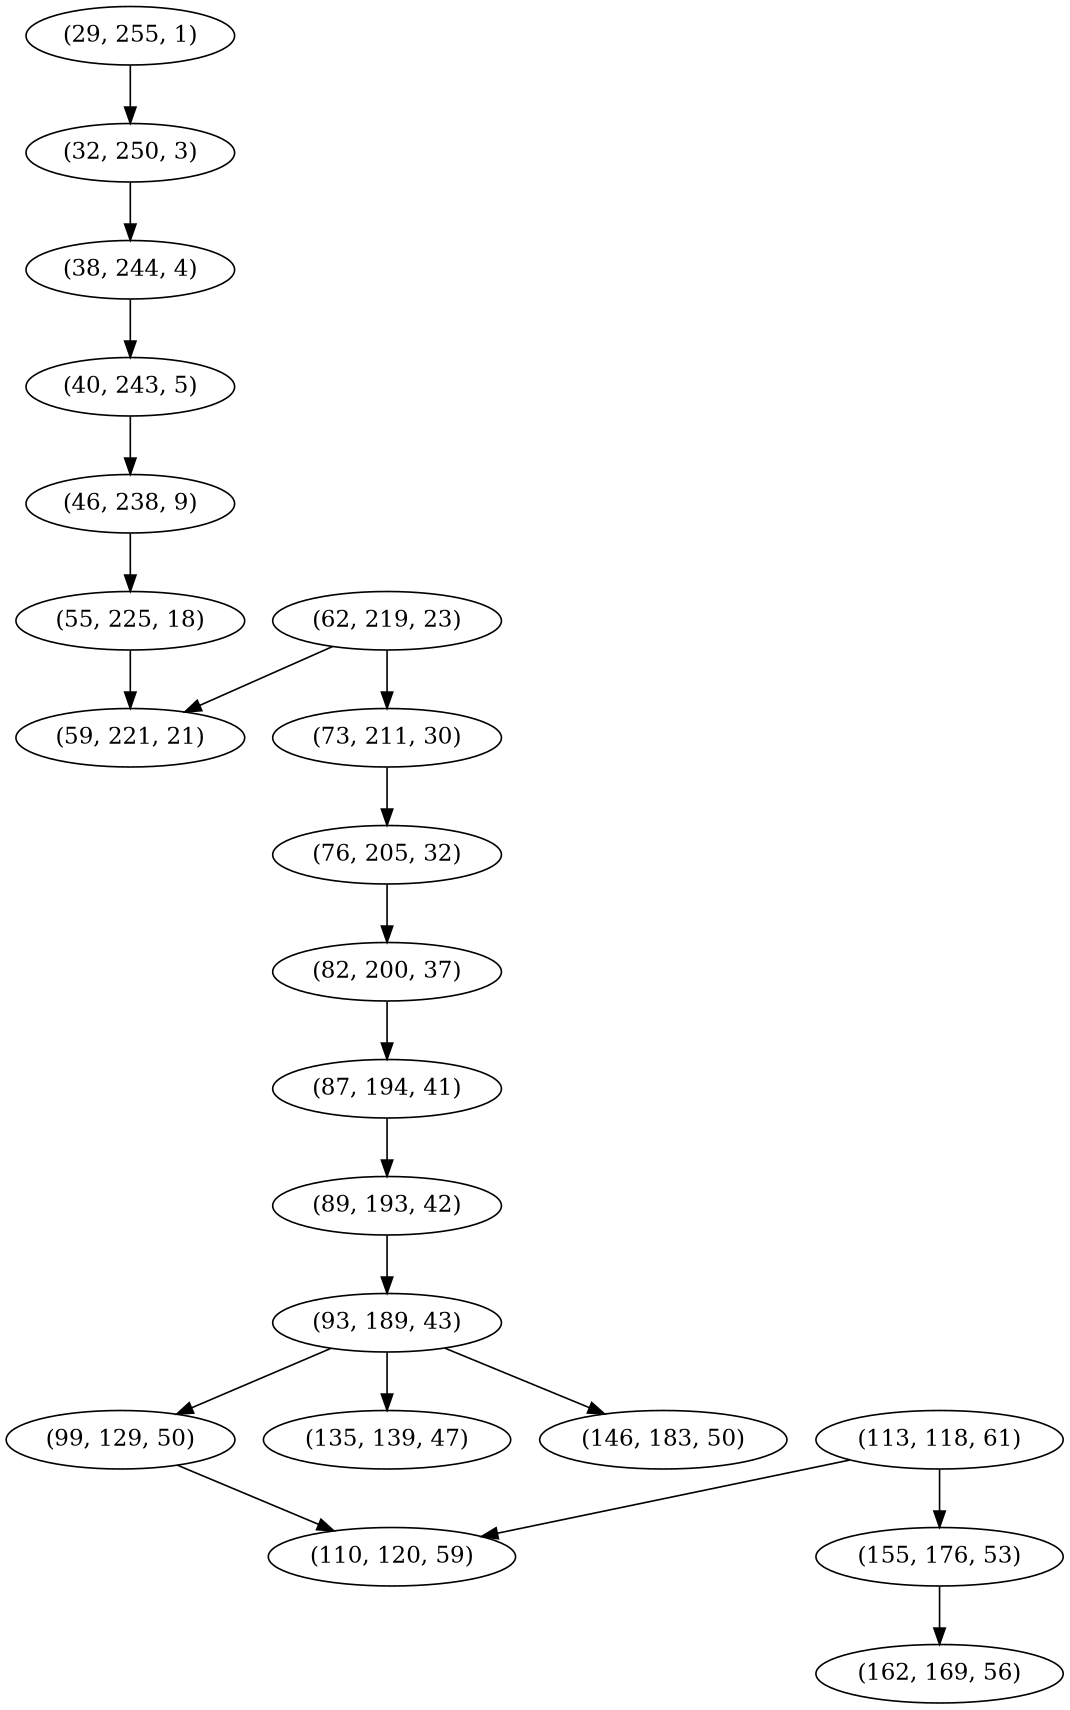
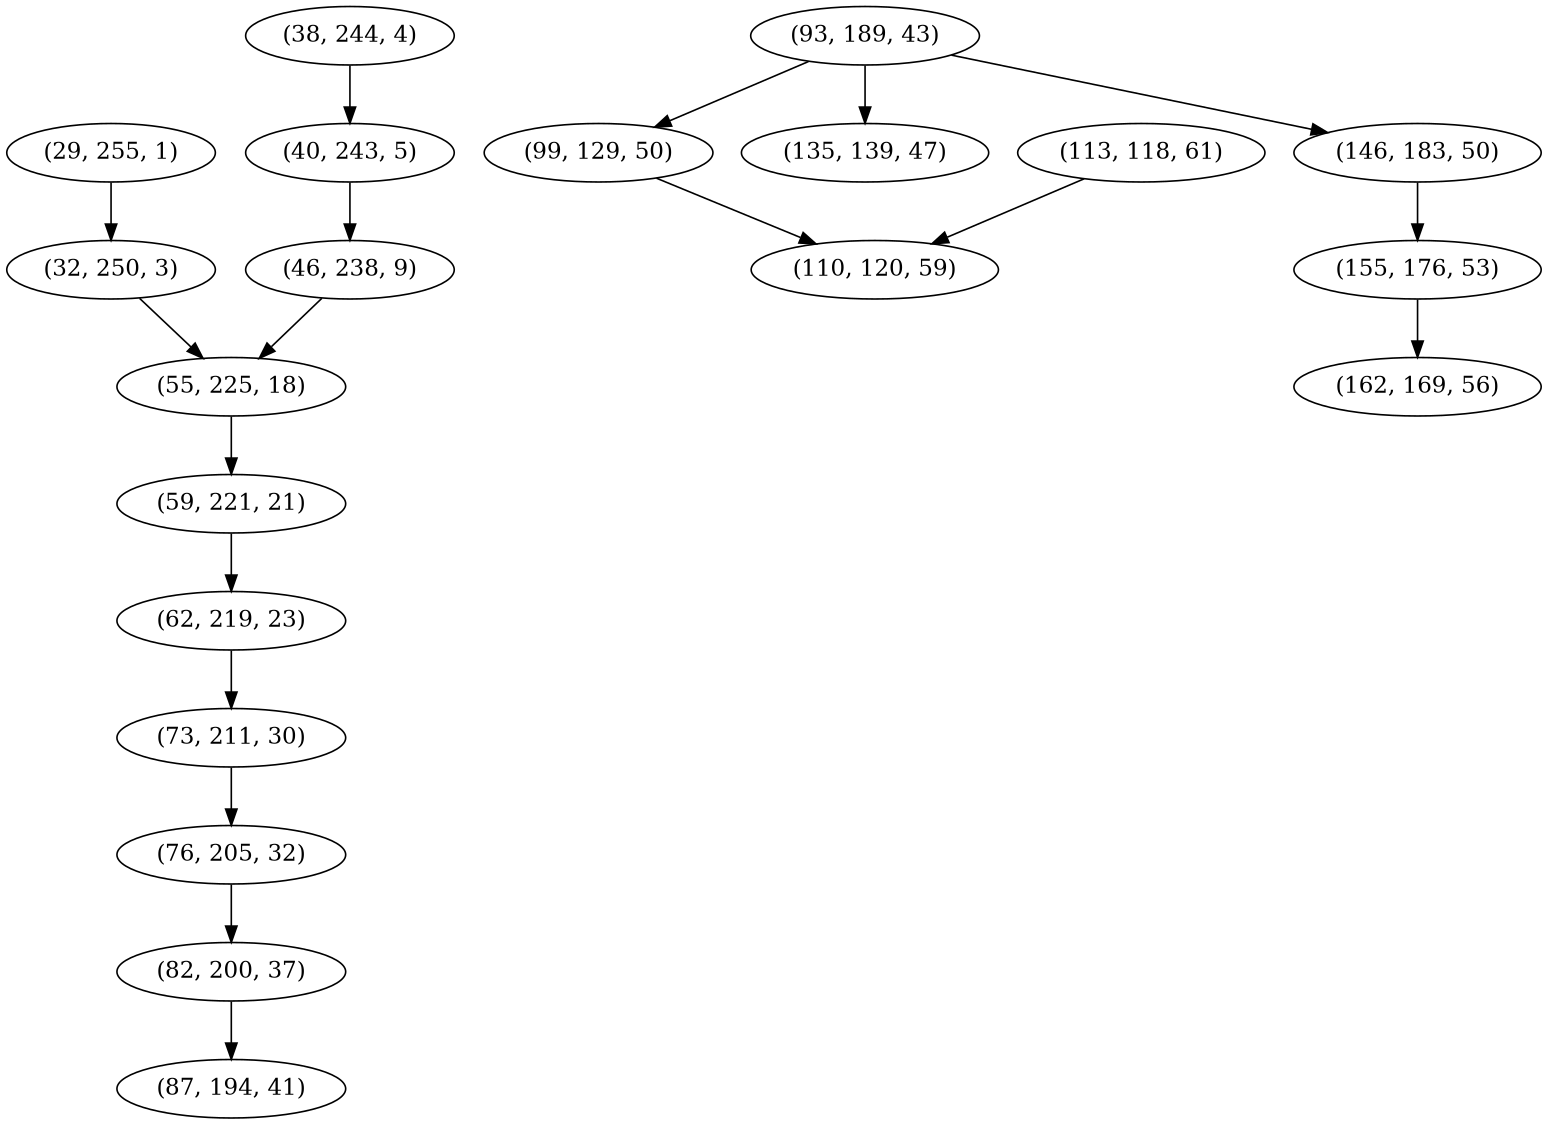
(130, 203) -> (165, 323)
(266, 676) -> (231, 554)
(387, 1206) -> none
(940, 1490) -> (1418, 203)
